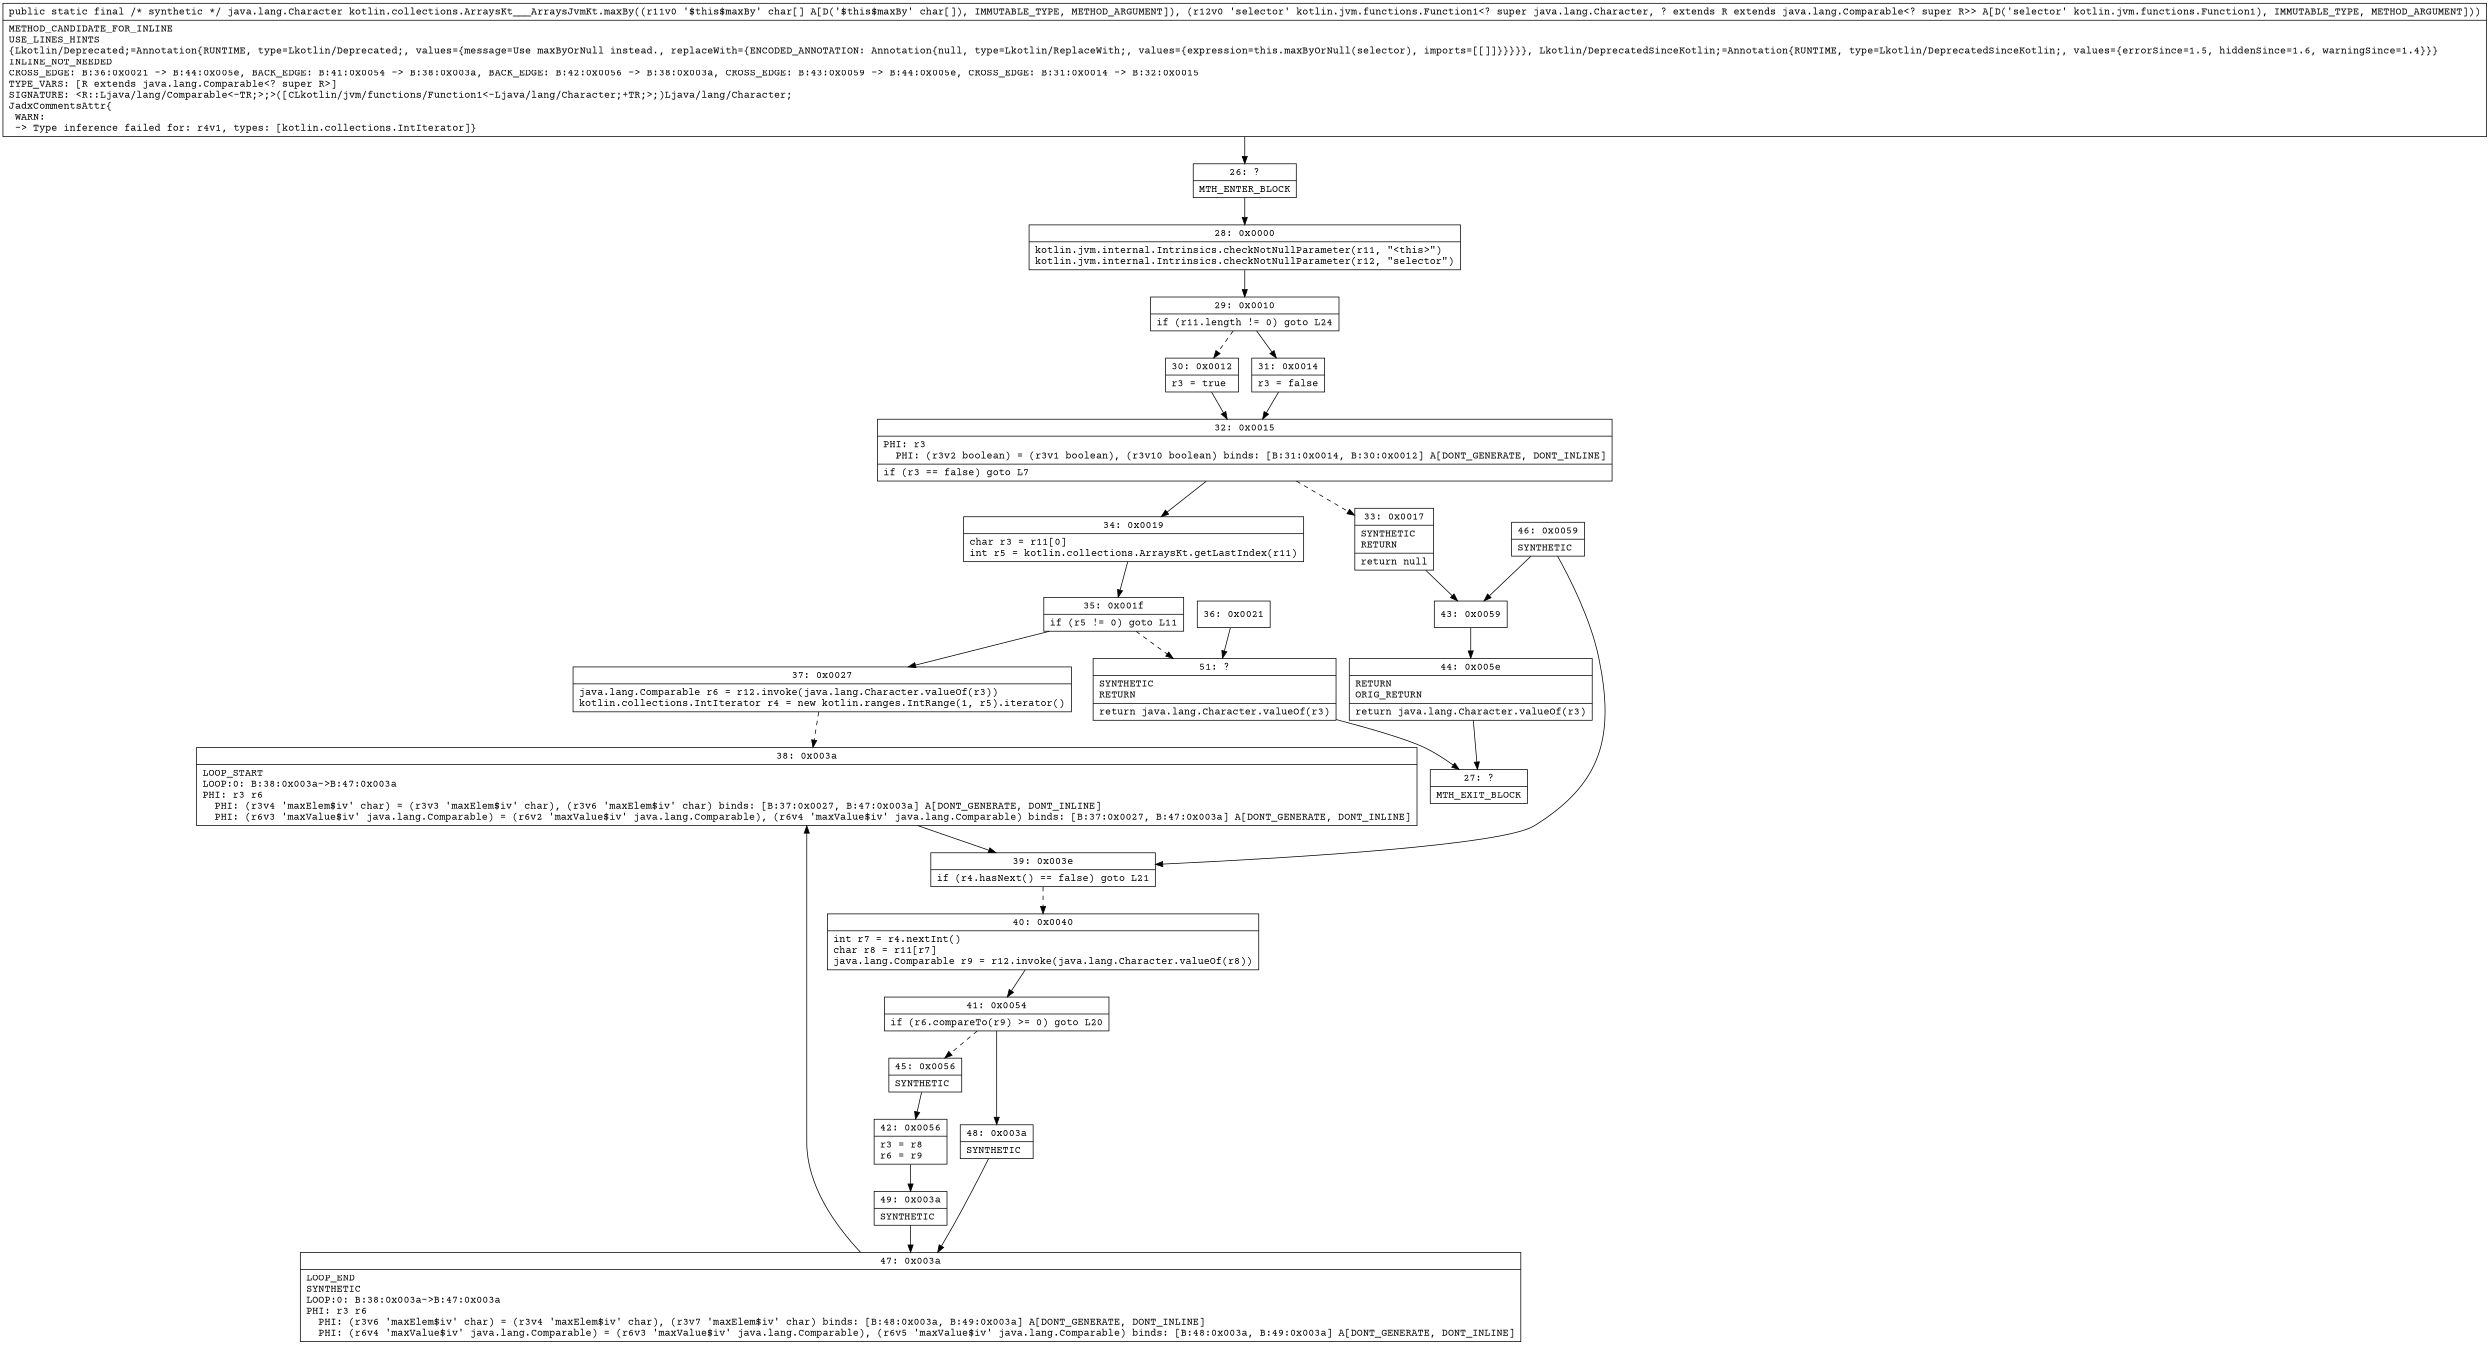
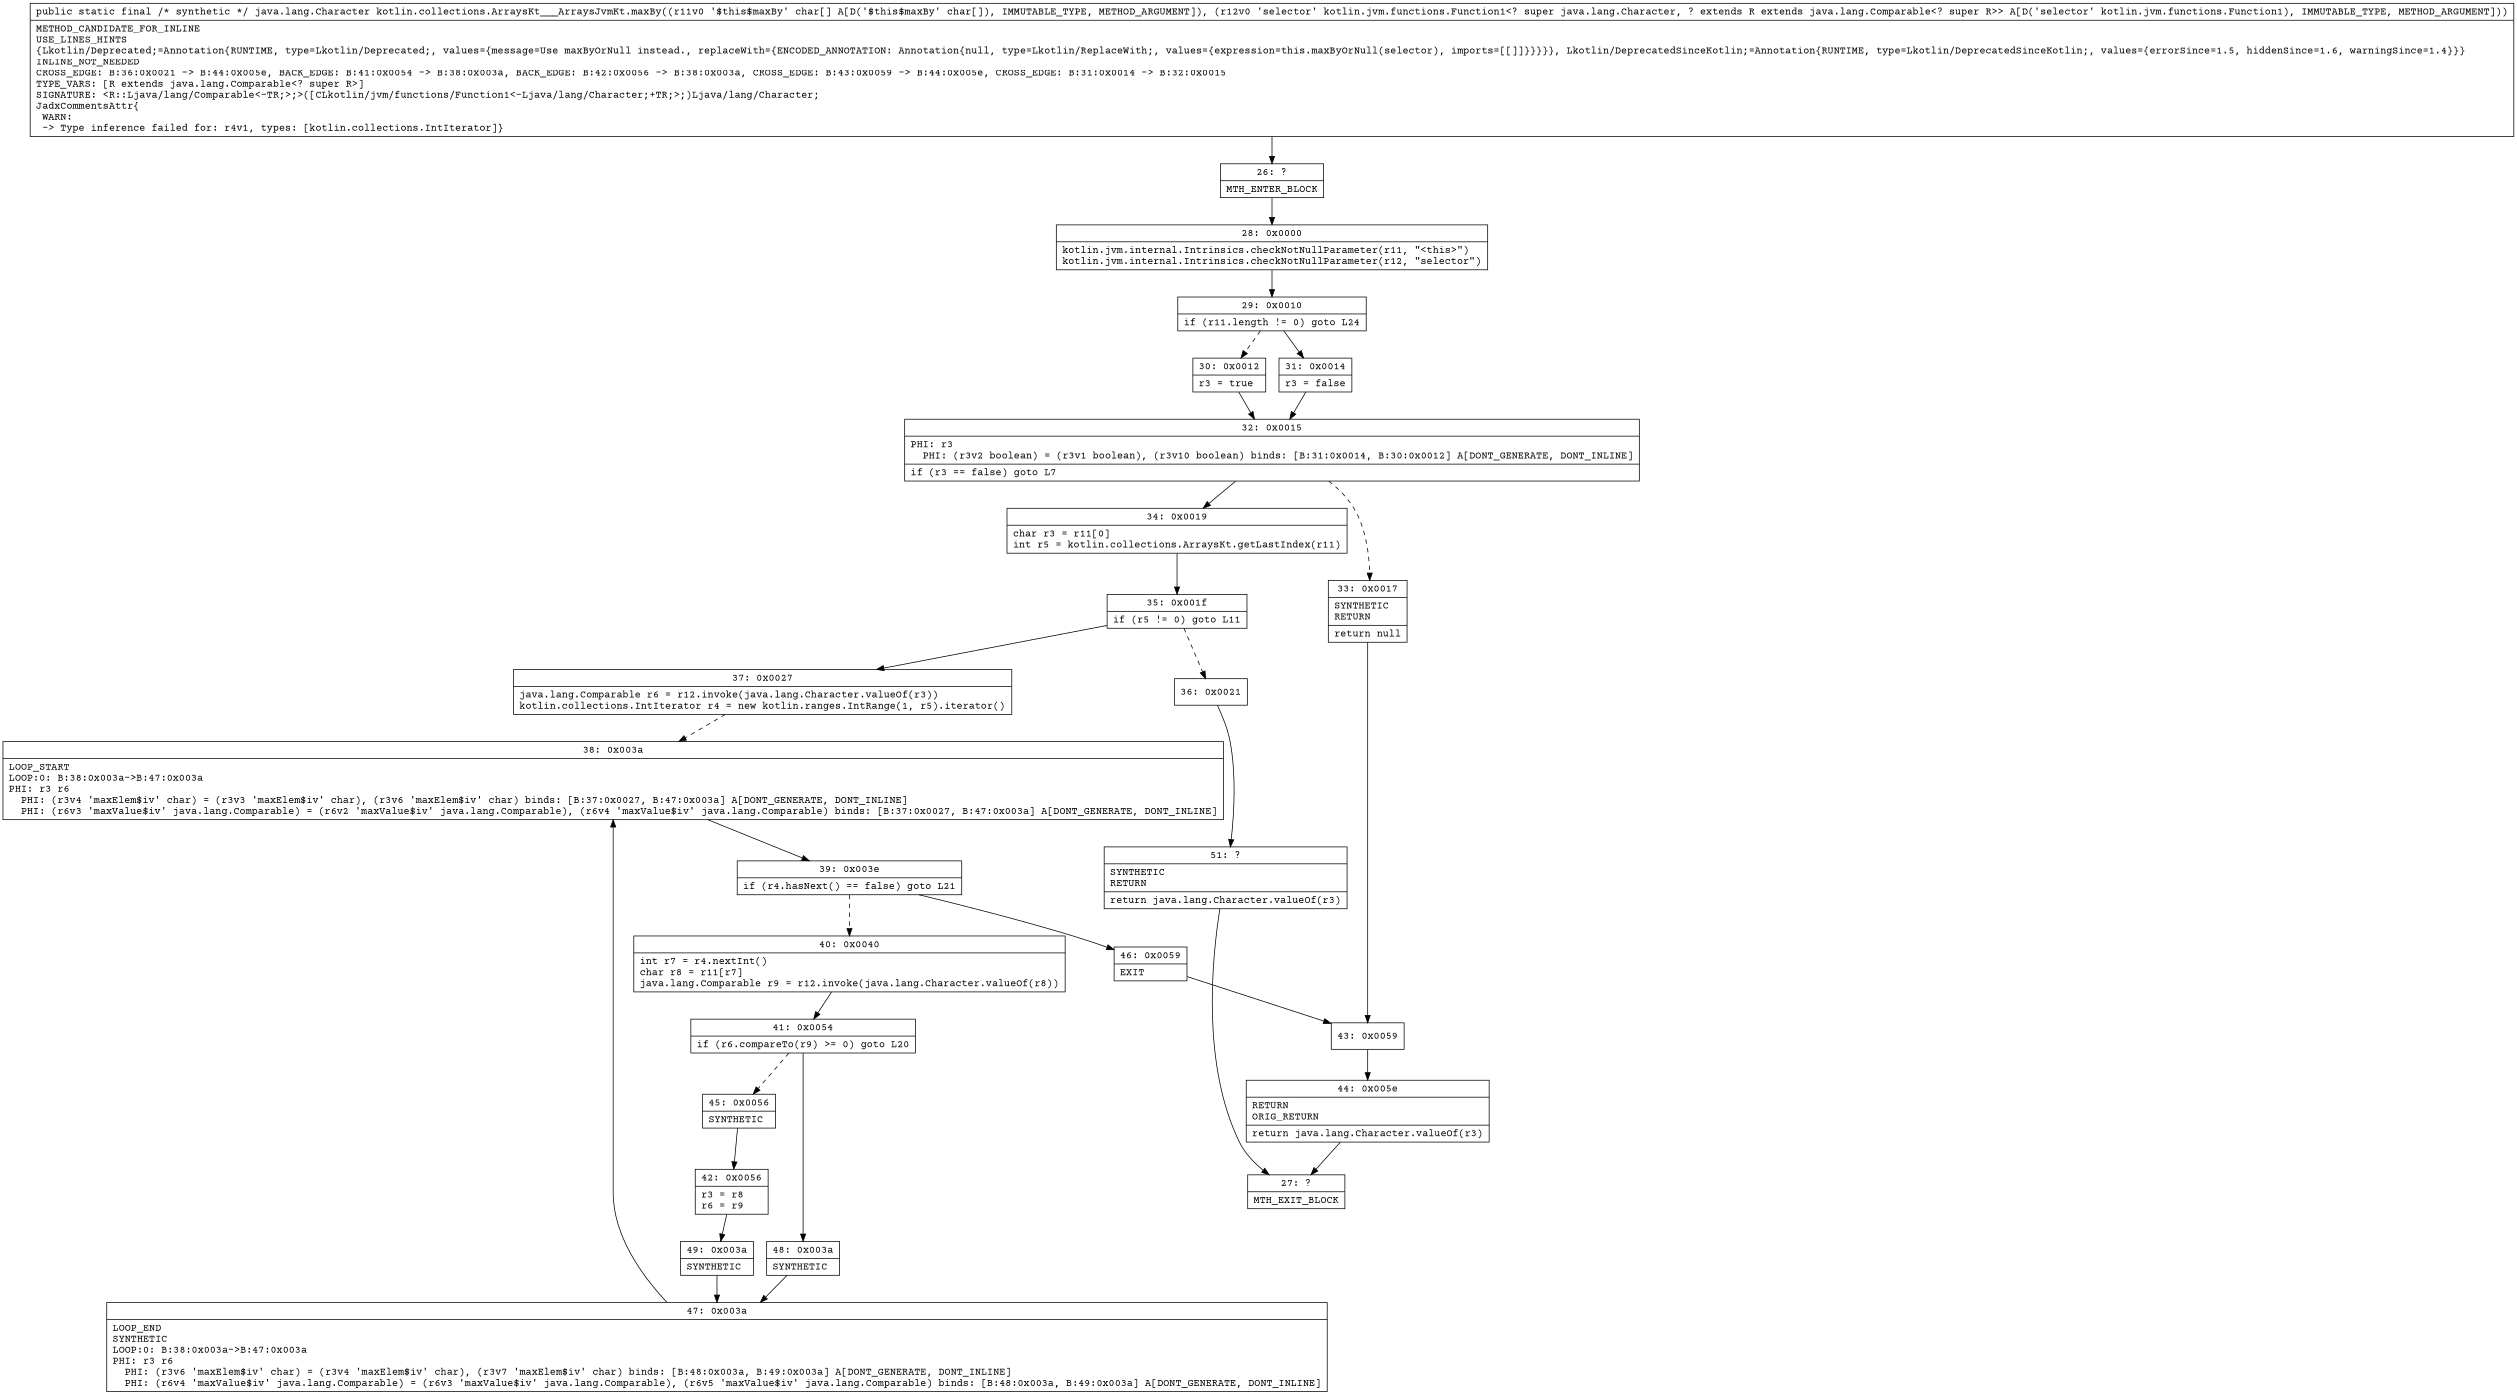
(1545, 547) -> (1133, 972)
(1152, 643) -> (1193, 650)
(1501, 835) -> (1014, 919)
